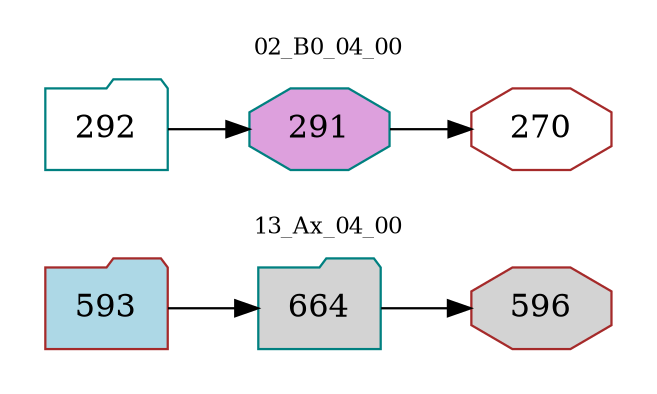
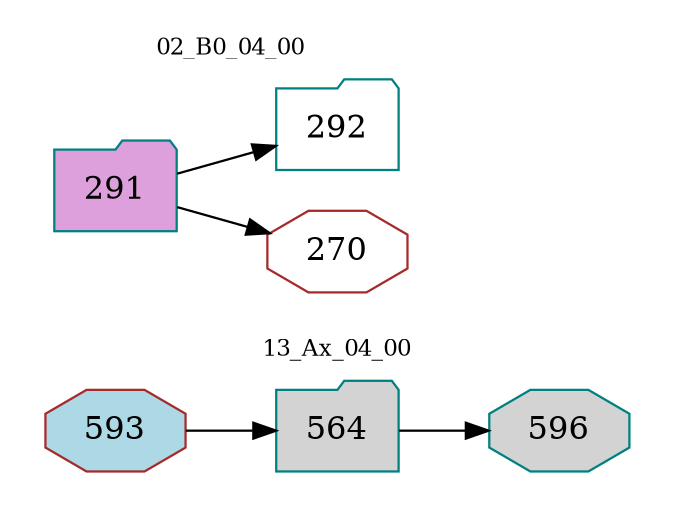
(197, 129) -> (215, 163)
(319, 129) -> (115, 190)
(107, 308) -> (115, 431)
(319, 308) -> (337, 431)
(541, 308) -> (559, 431)
